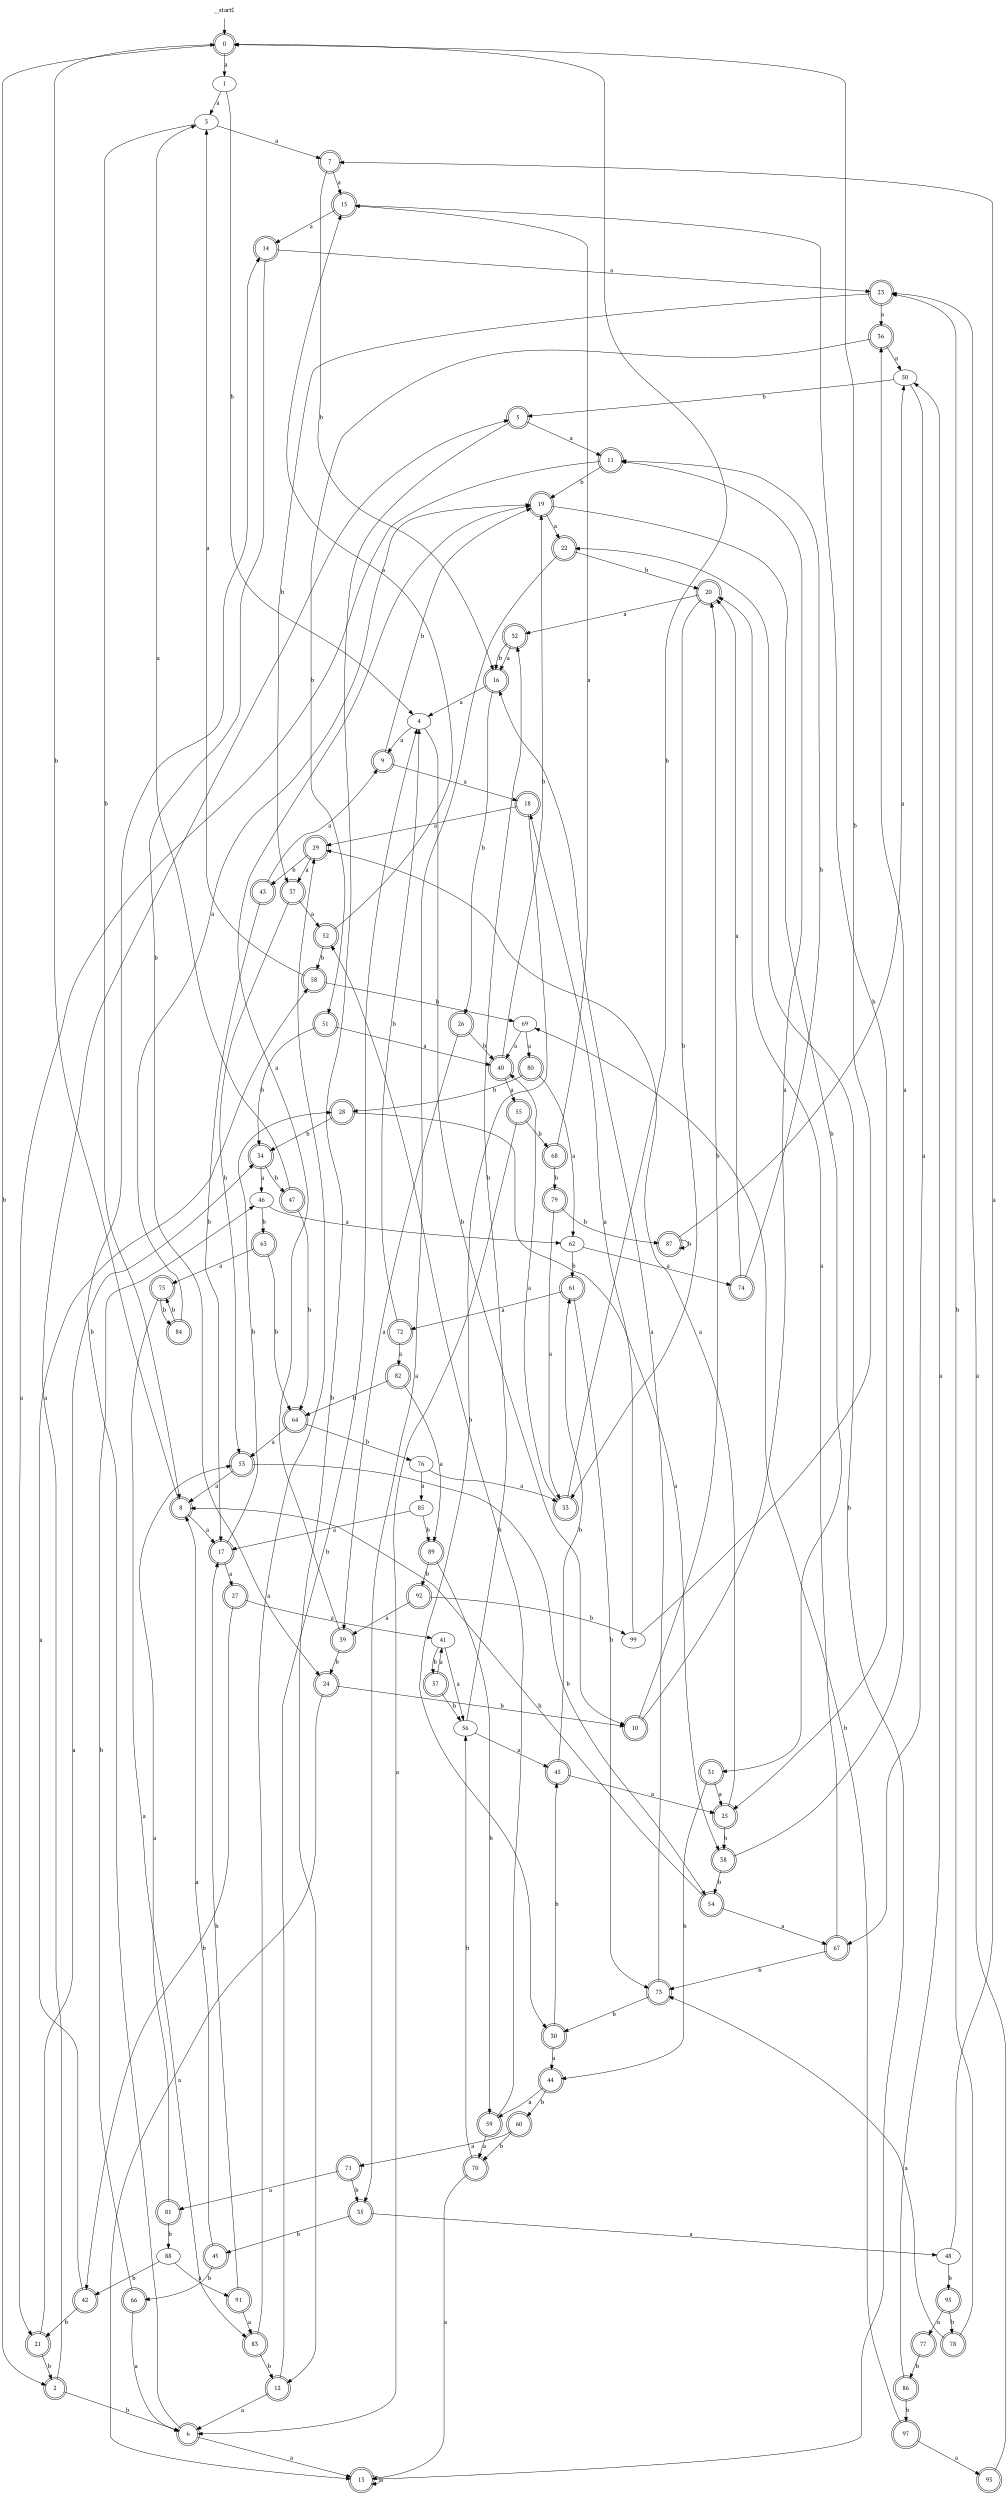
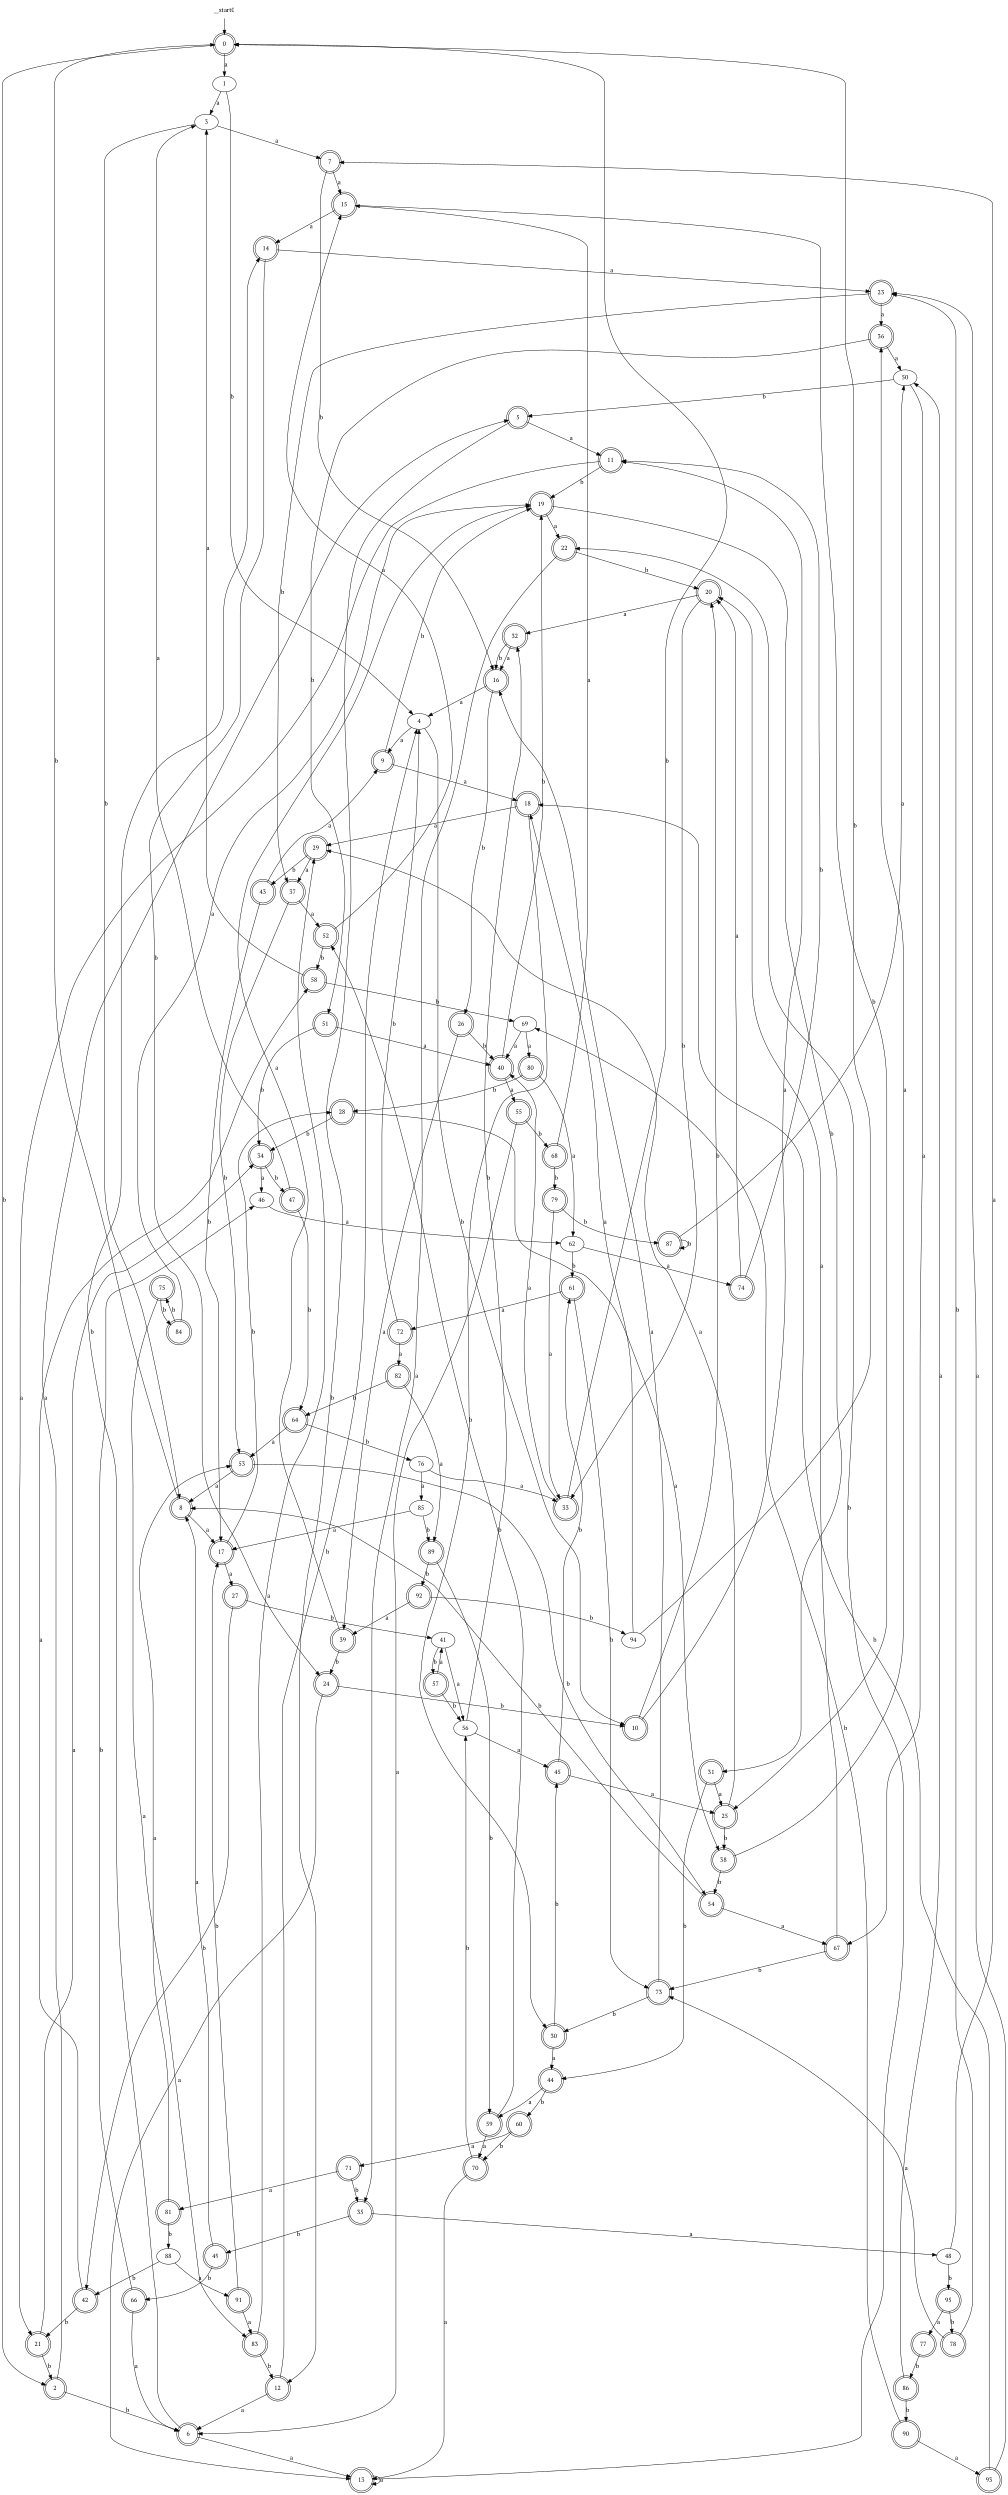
(264, 1244) -> none
none -> (830, 1568)
(332, 1618) -> (332, 1618)
(634, 1640) -> (634, 1640)
(906, 2434) -> (906, 2434)
